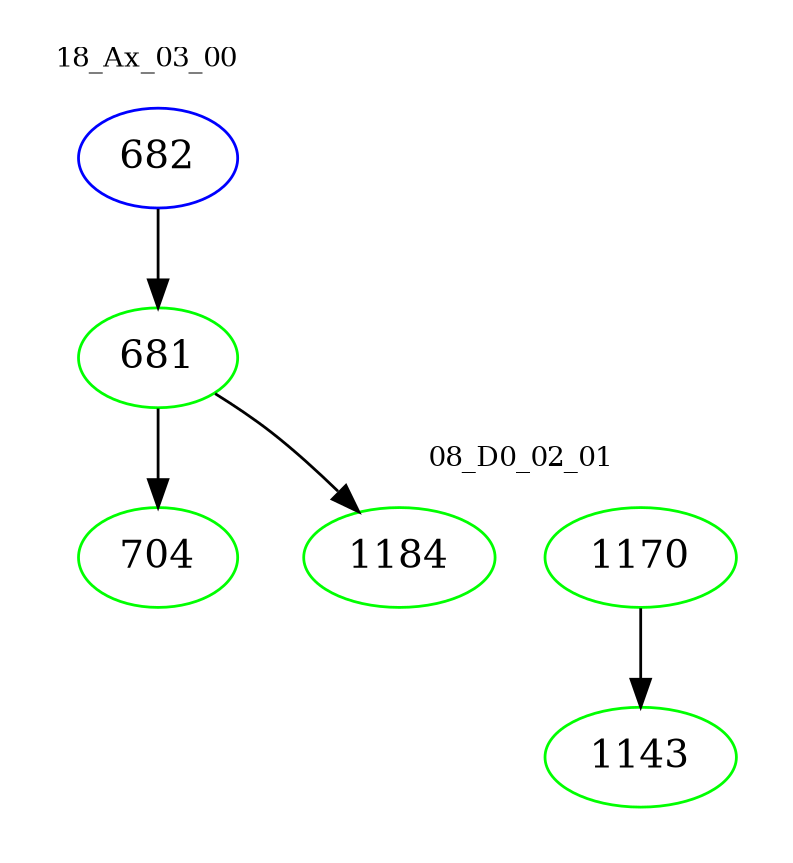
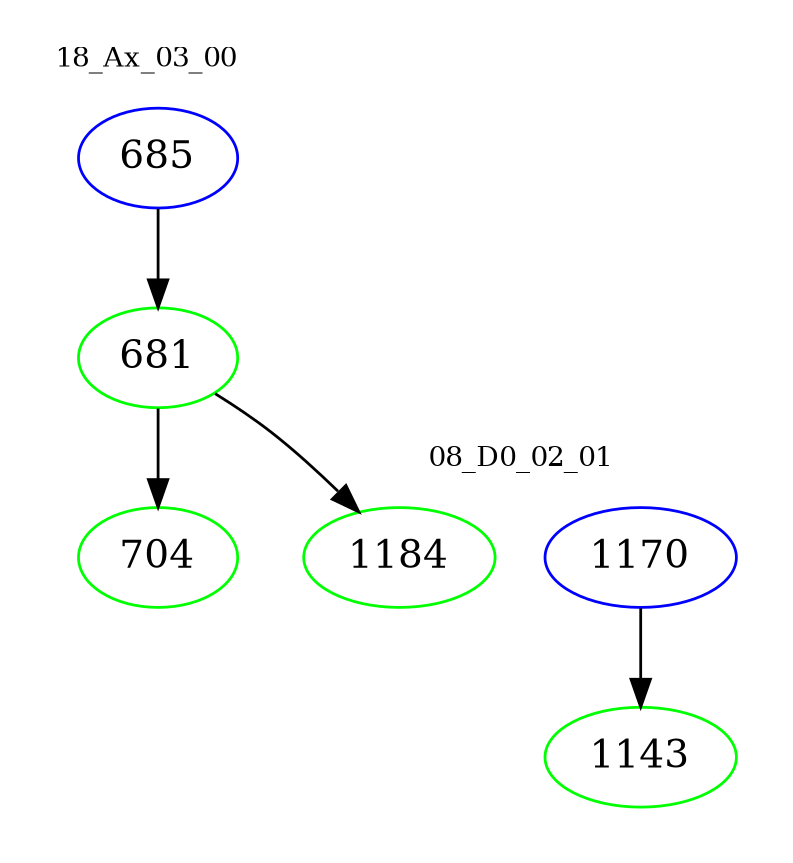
(158, 158) -> (158, 158)
(641, 557) -> (641, 557)
